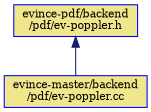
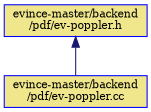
(76, 21) -> (76, 21)
